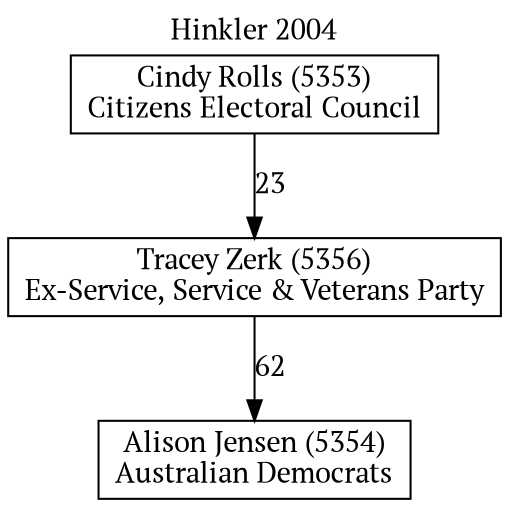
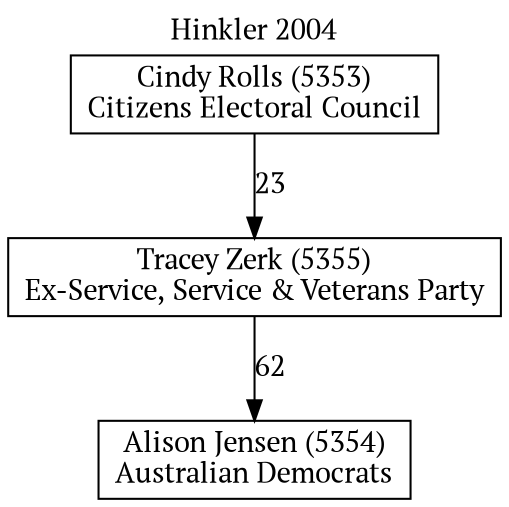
(255, 277) -> (255, 277)
